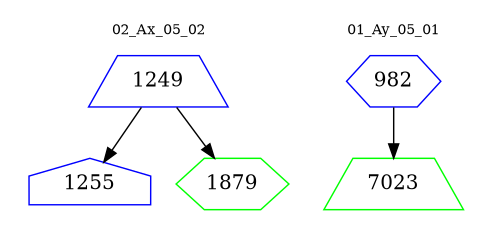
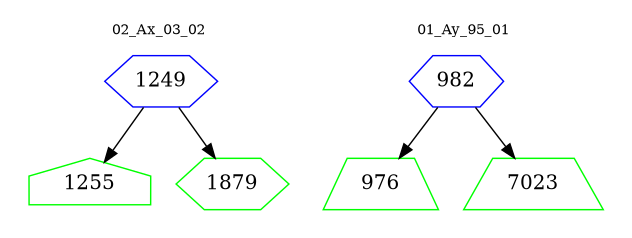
(159, 31) -> (159, 31)
(394, 31) -> (464, 31)
(158, 81) -> (161, 81)
(90, 184) -> (90, 184)
none -> (381, 184)
